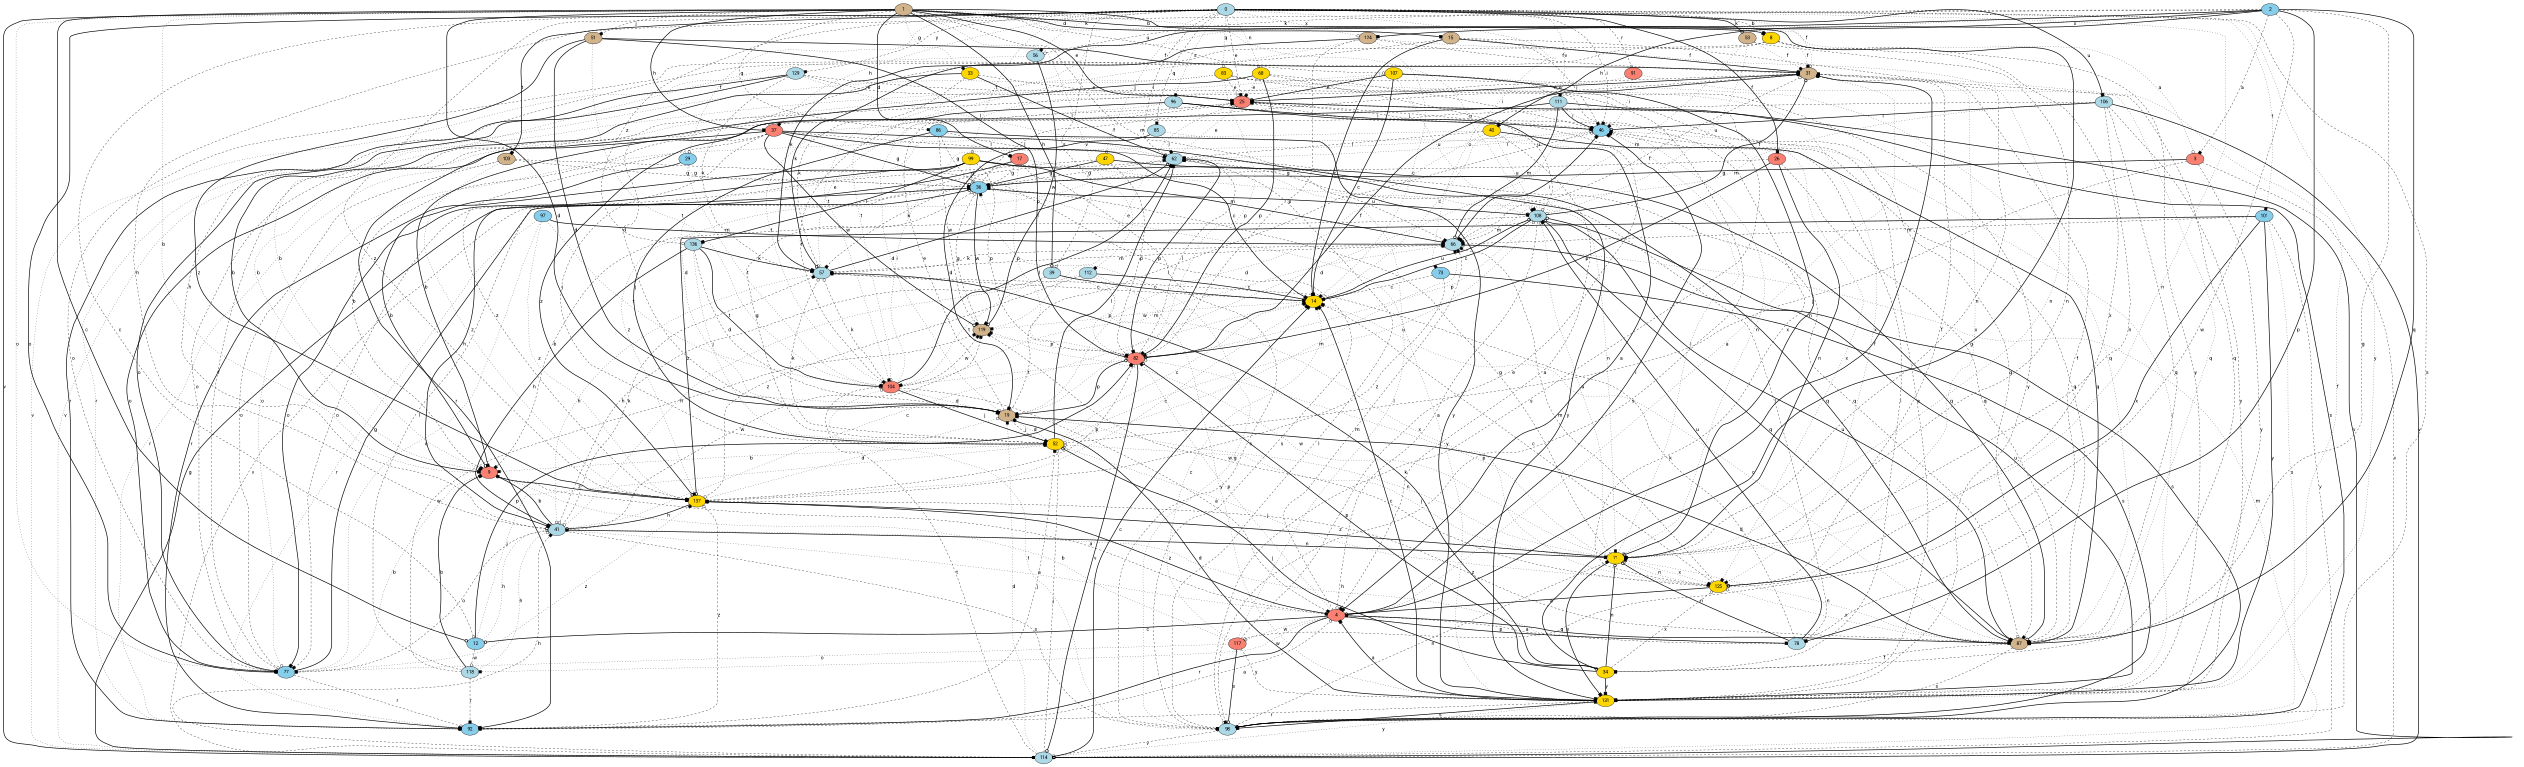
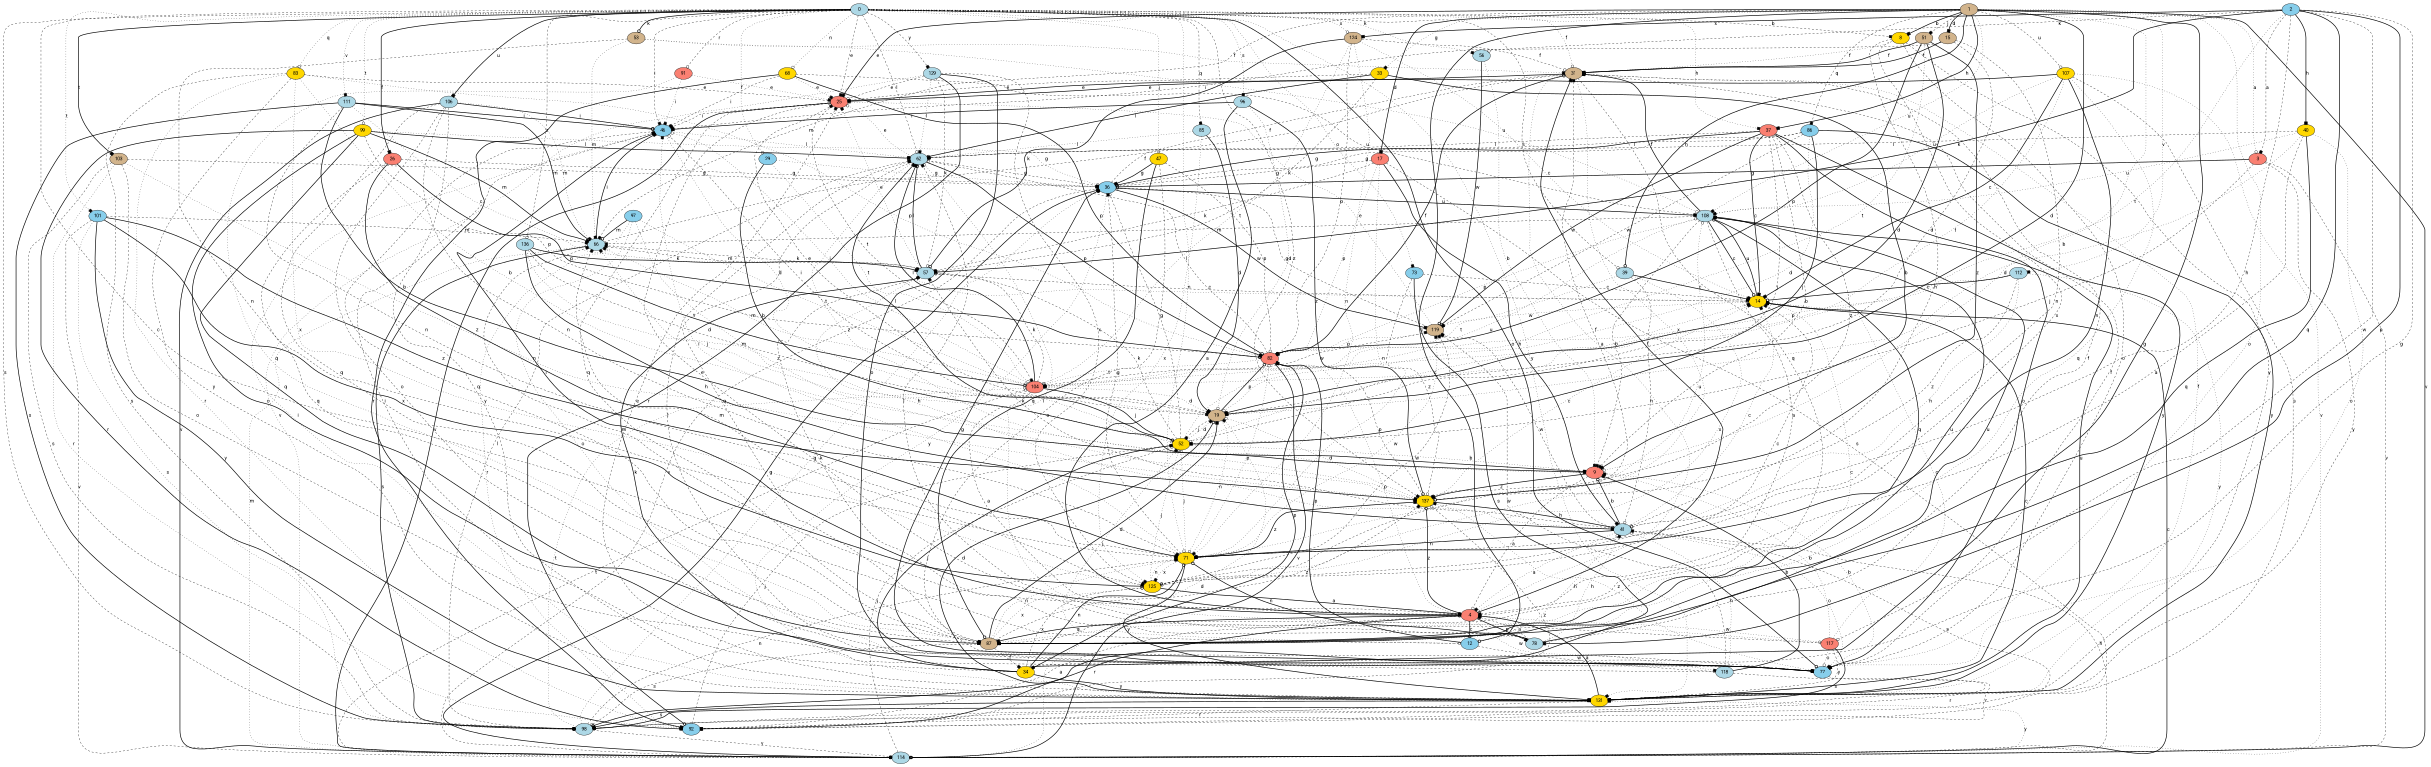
(1345, 136) -> none
(817, 213) -> (639, 150)
(1764, 299) -> (577, 401)
(437, 624) -> (1750, 554)
